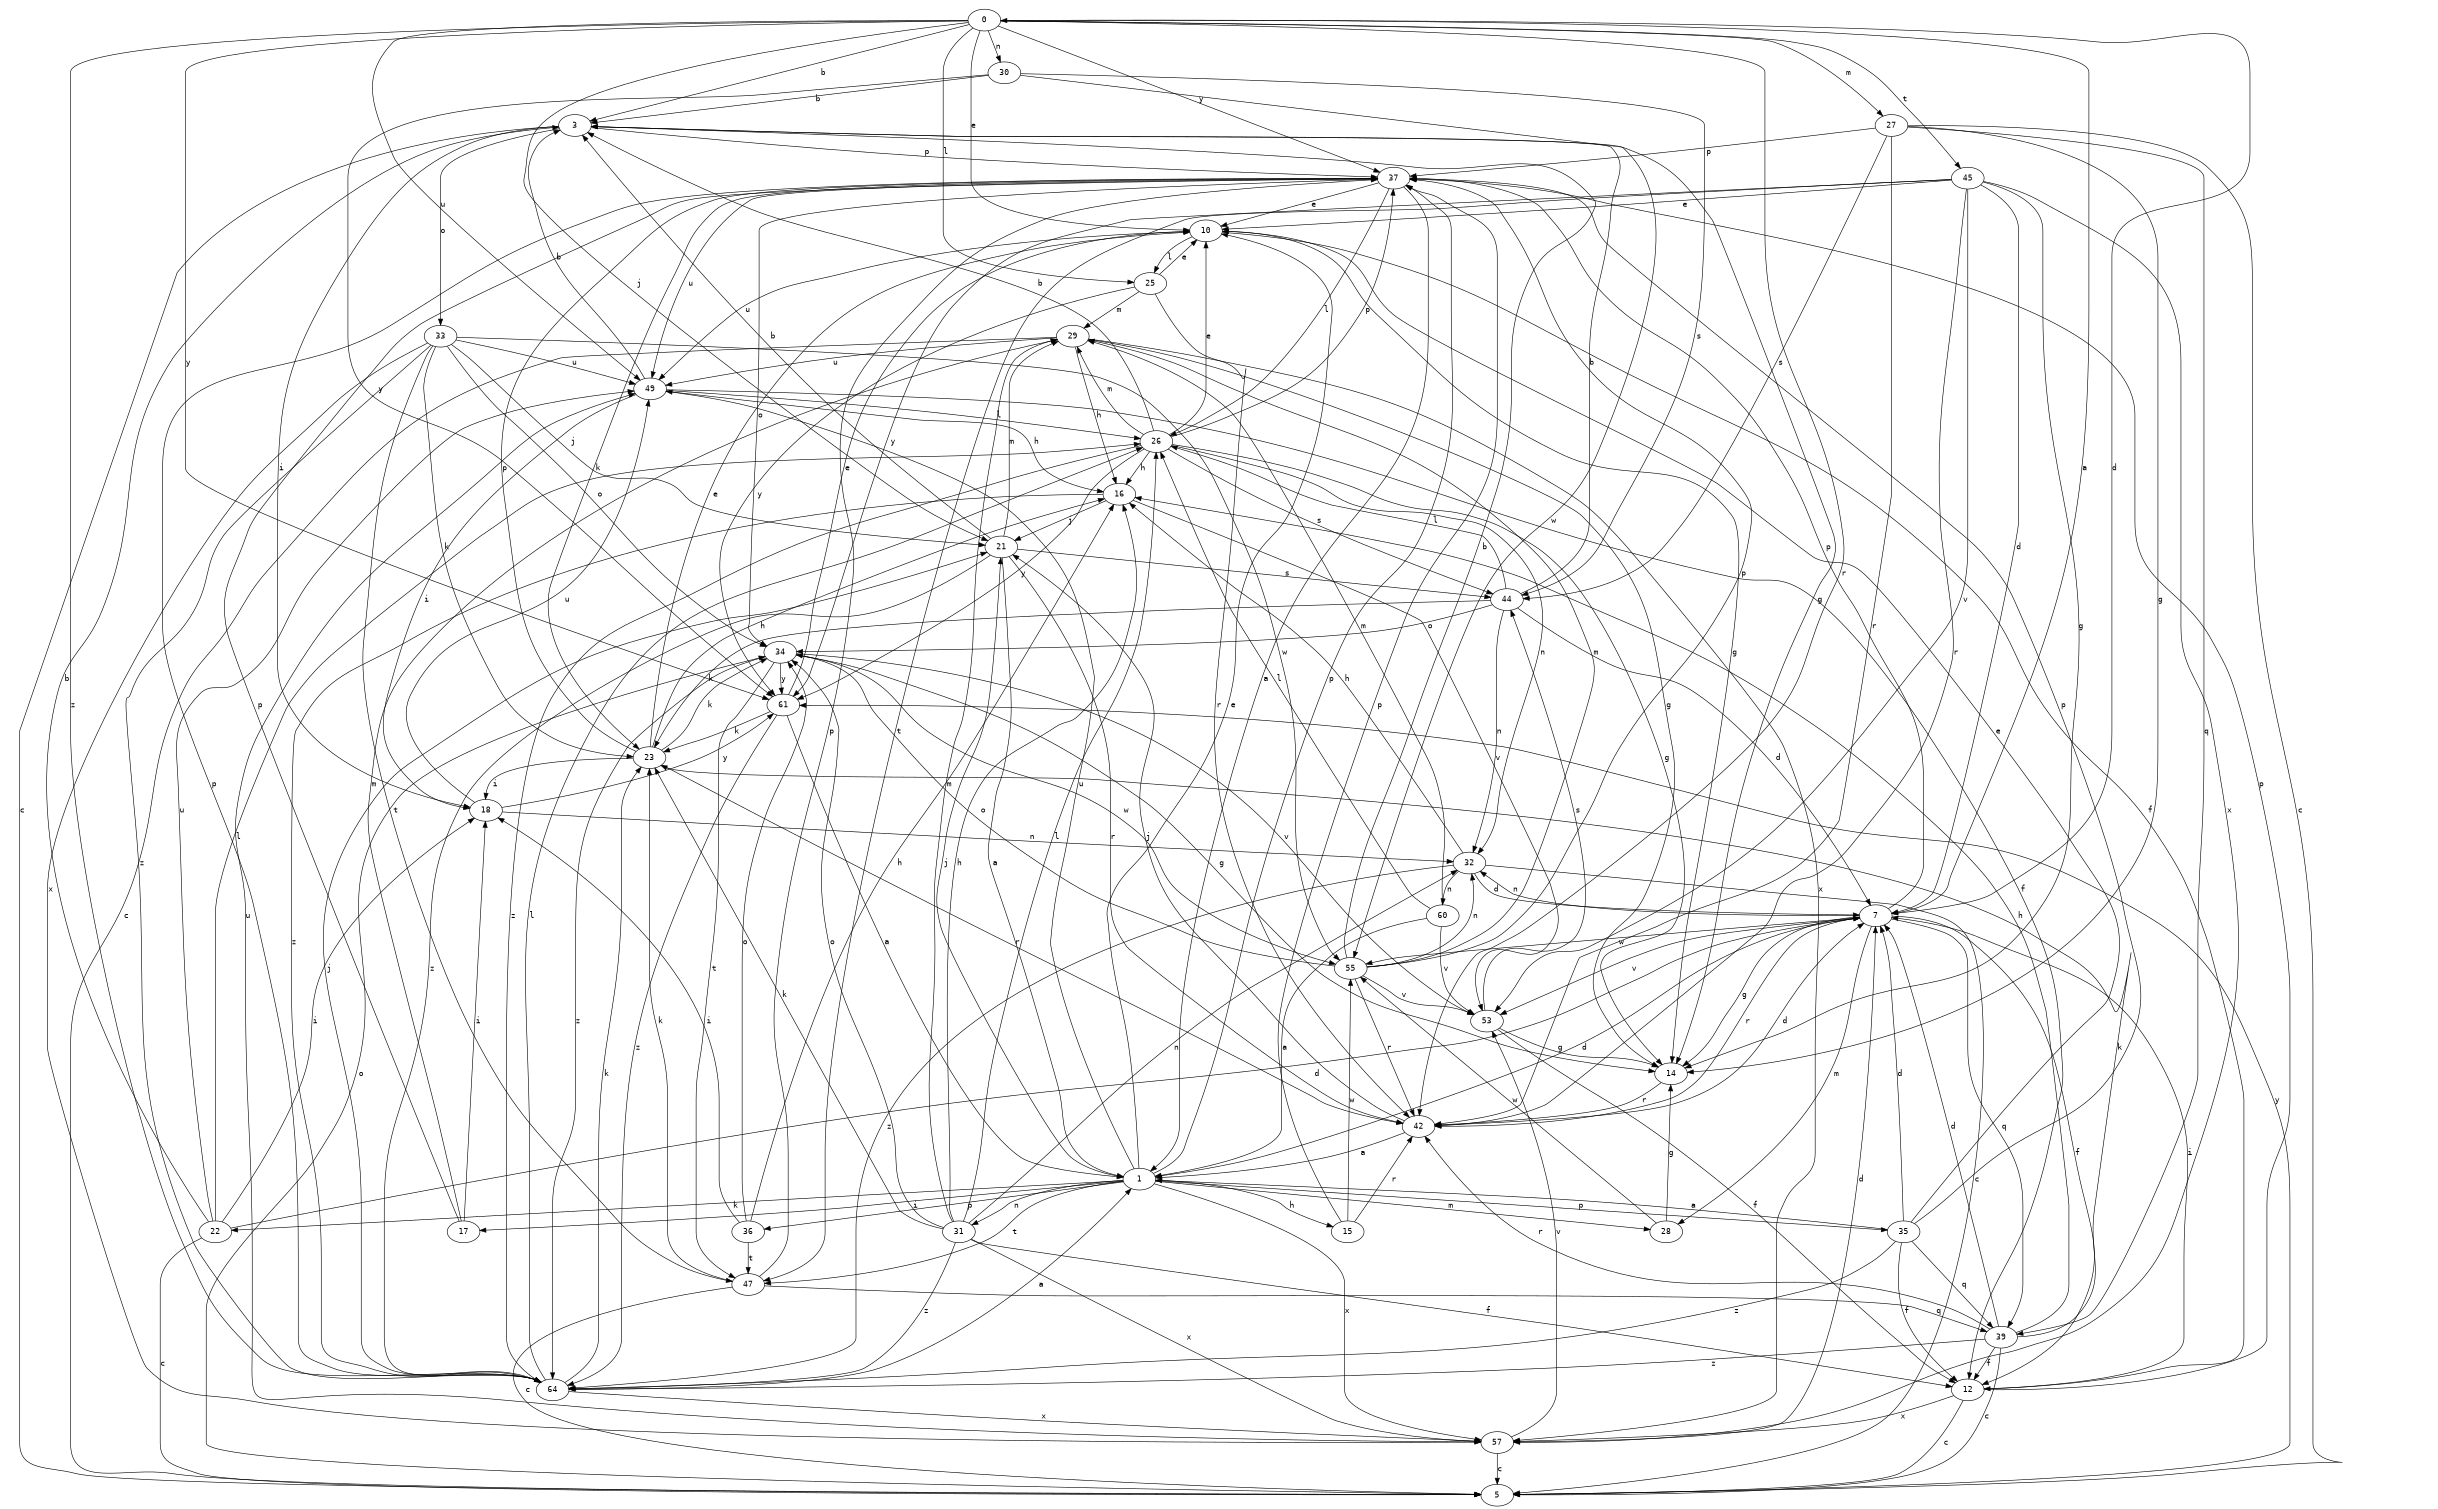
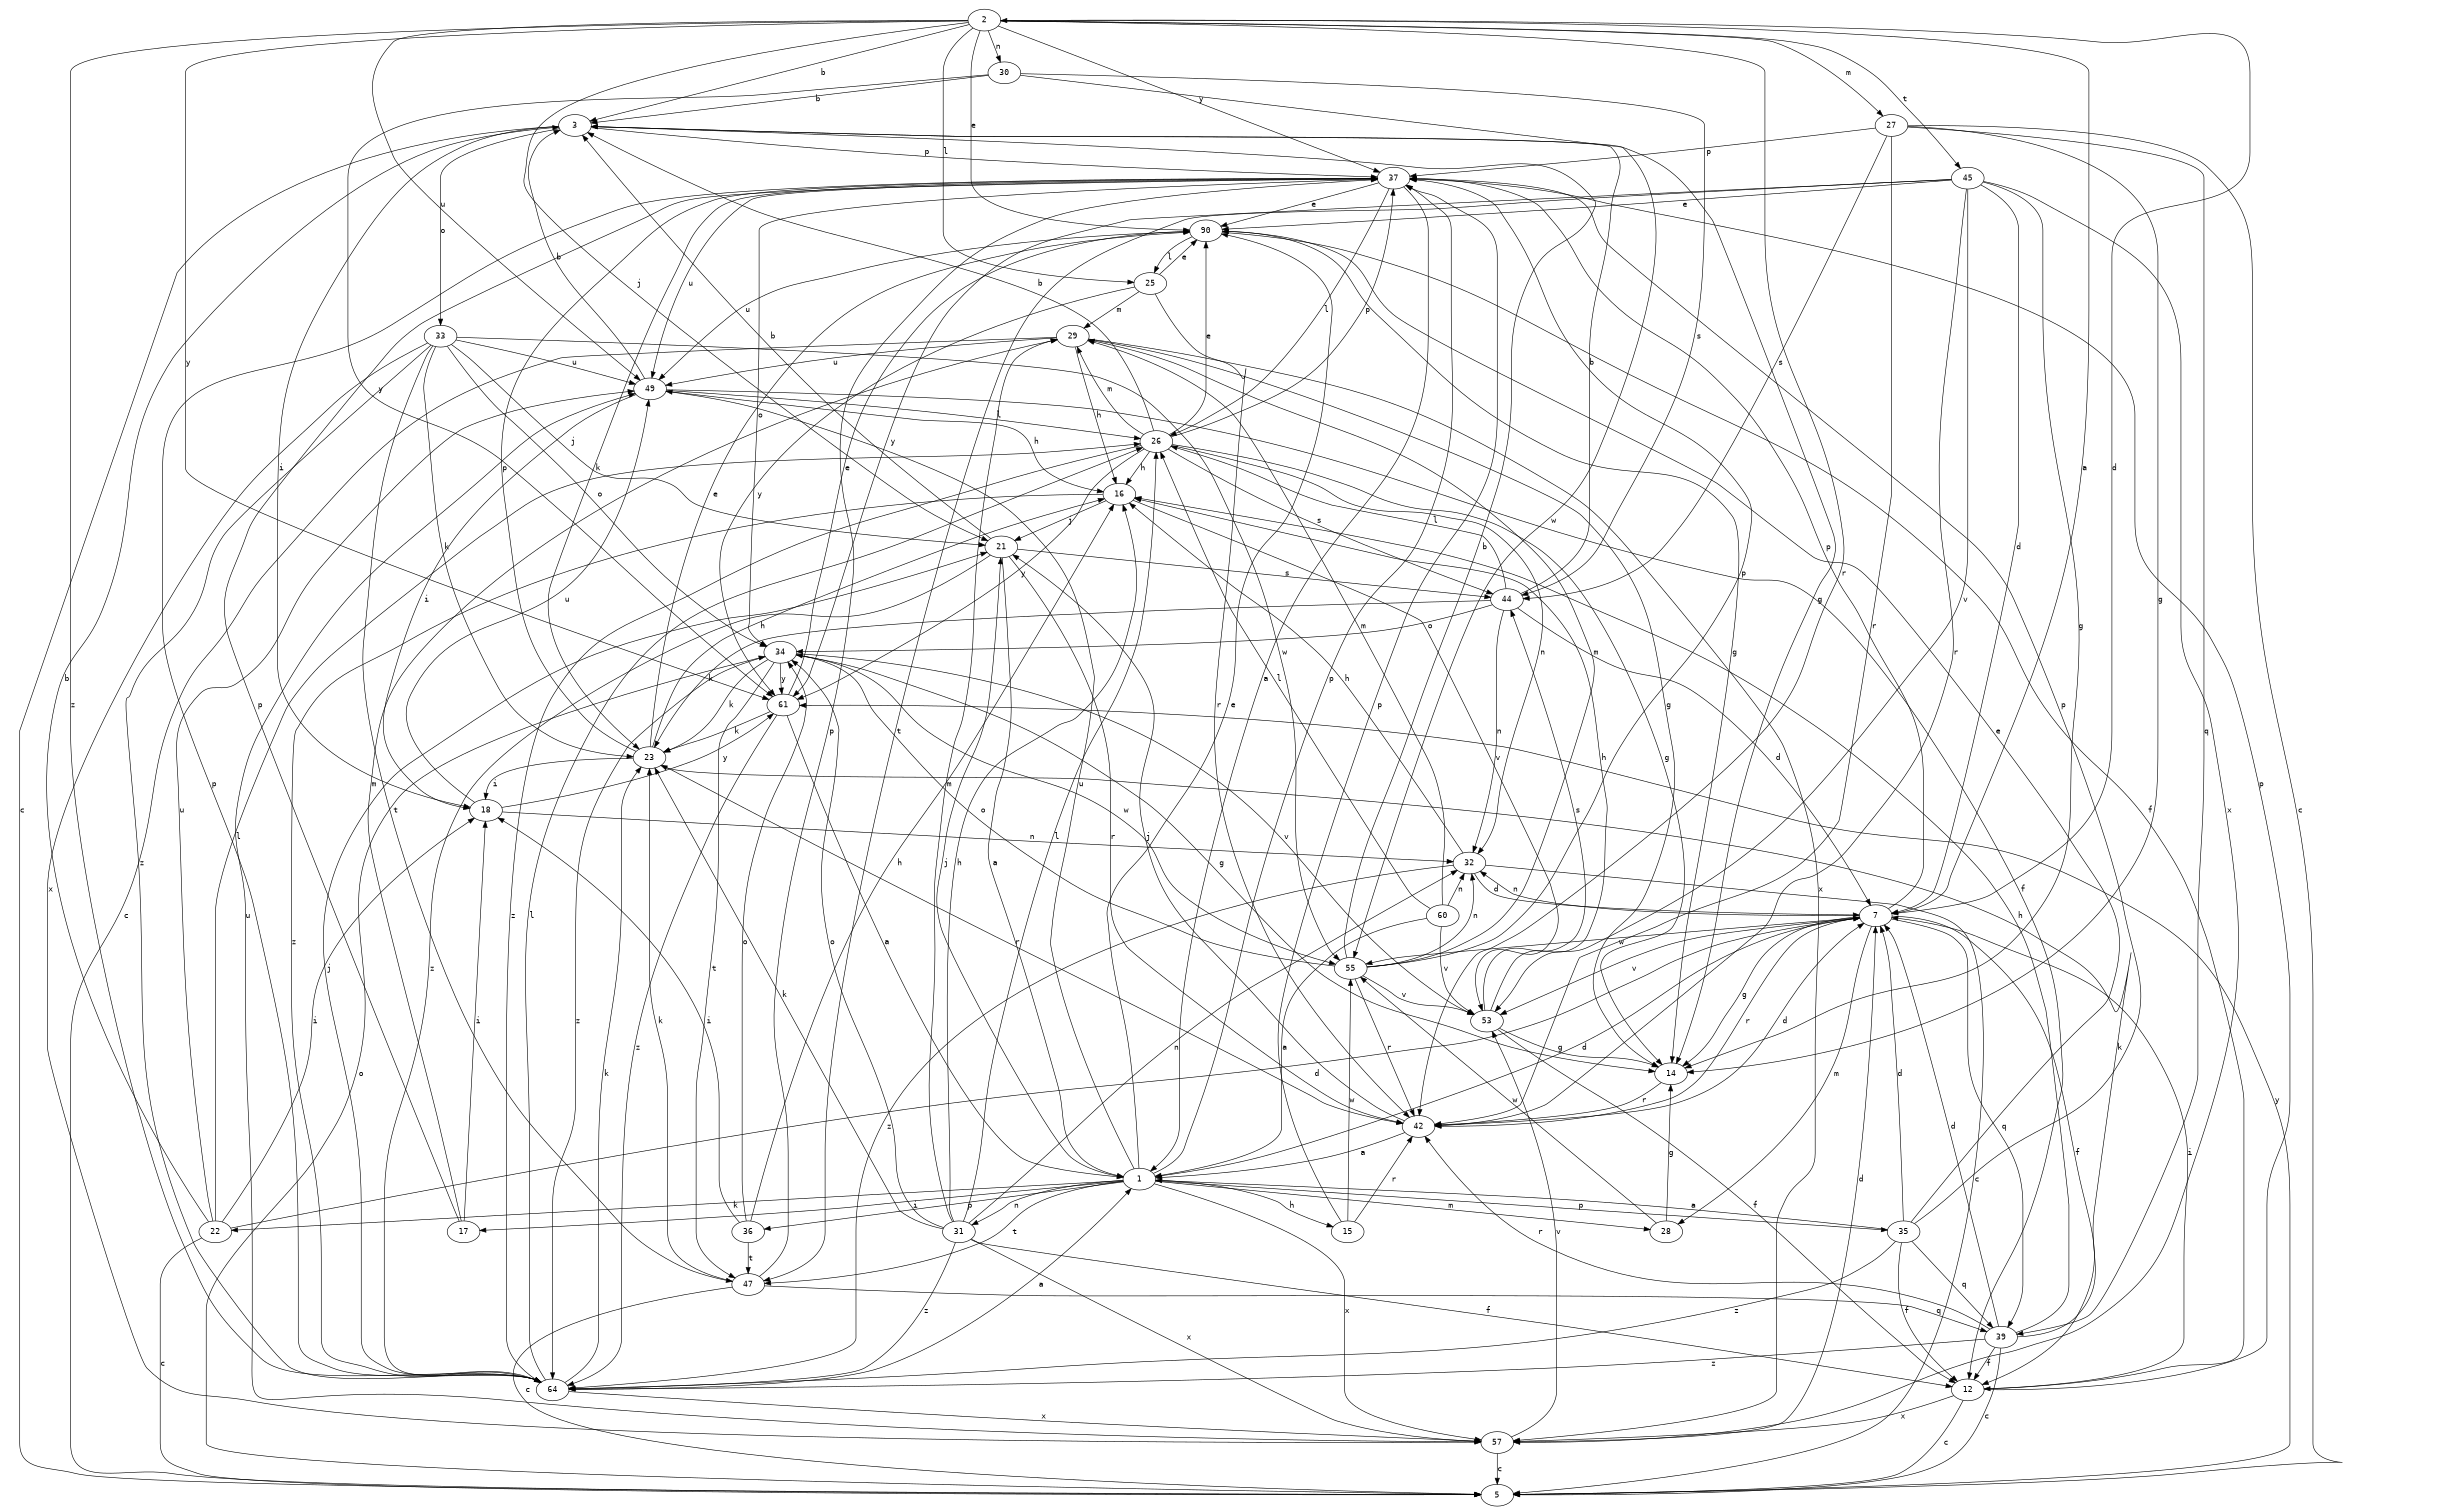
(984, 20) -> (984, 20)
(1206, 231) -> (1206, 231)
(1009, 435) -> none
none -> (1565, 629)
(704, 698) -> (721, 707)
(1448, 883) -> (1455, 892)
